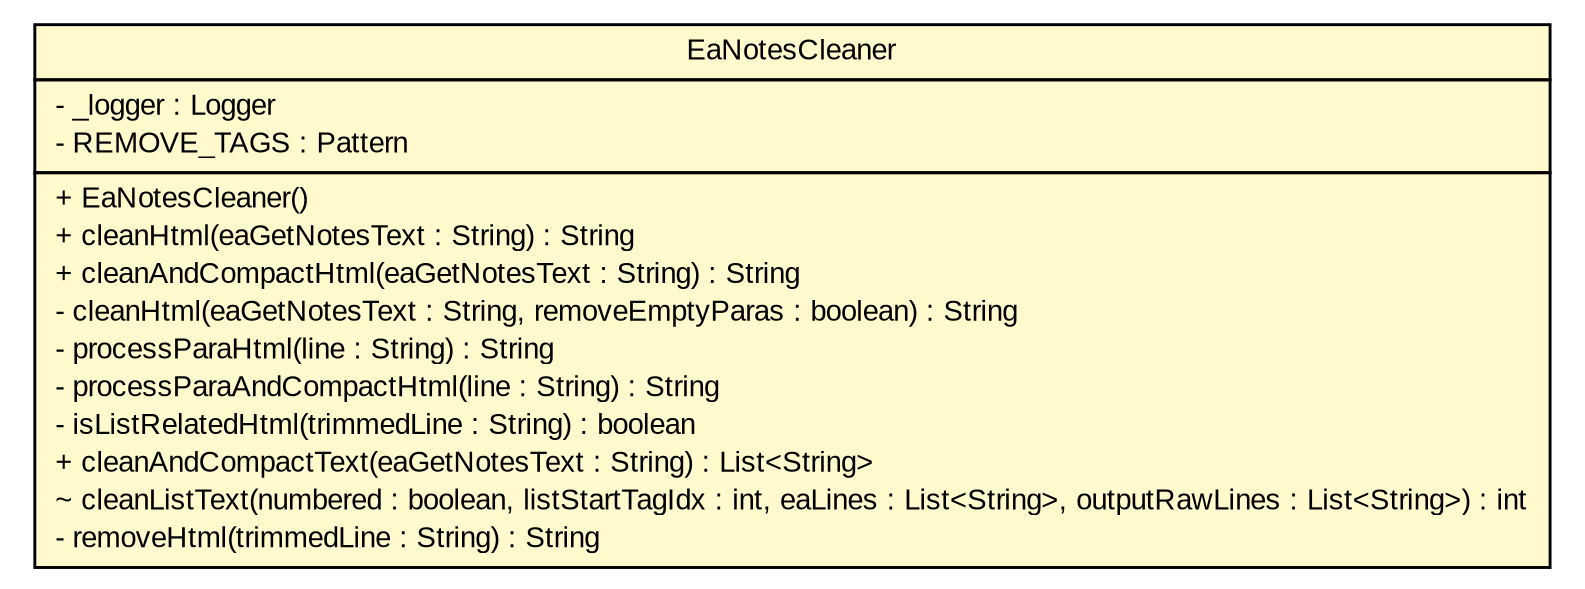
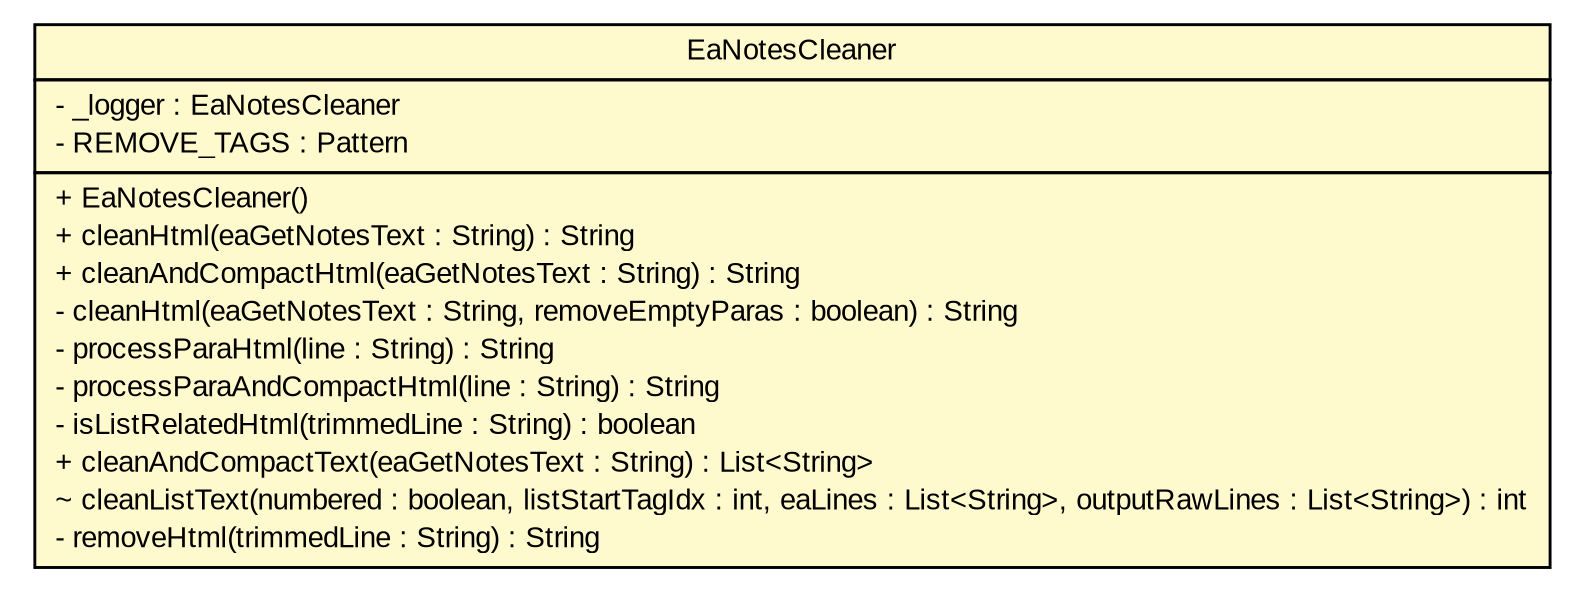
(165, 106) -> (228, 106)
